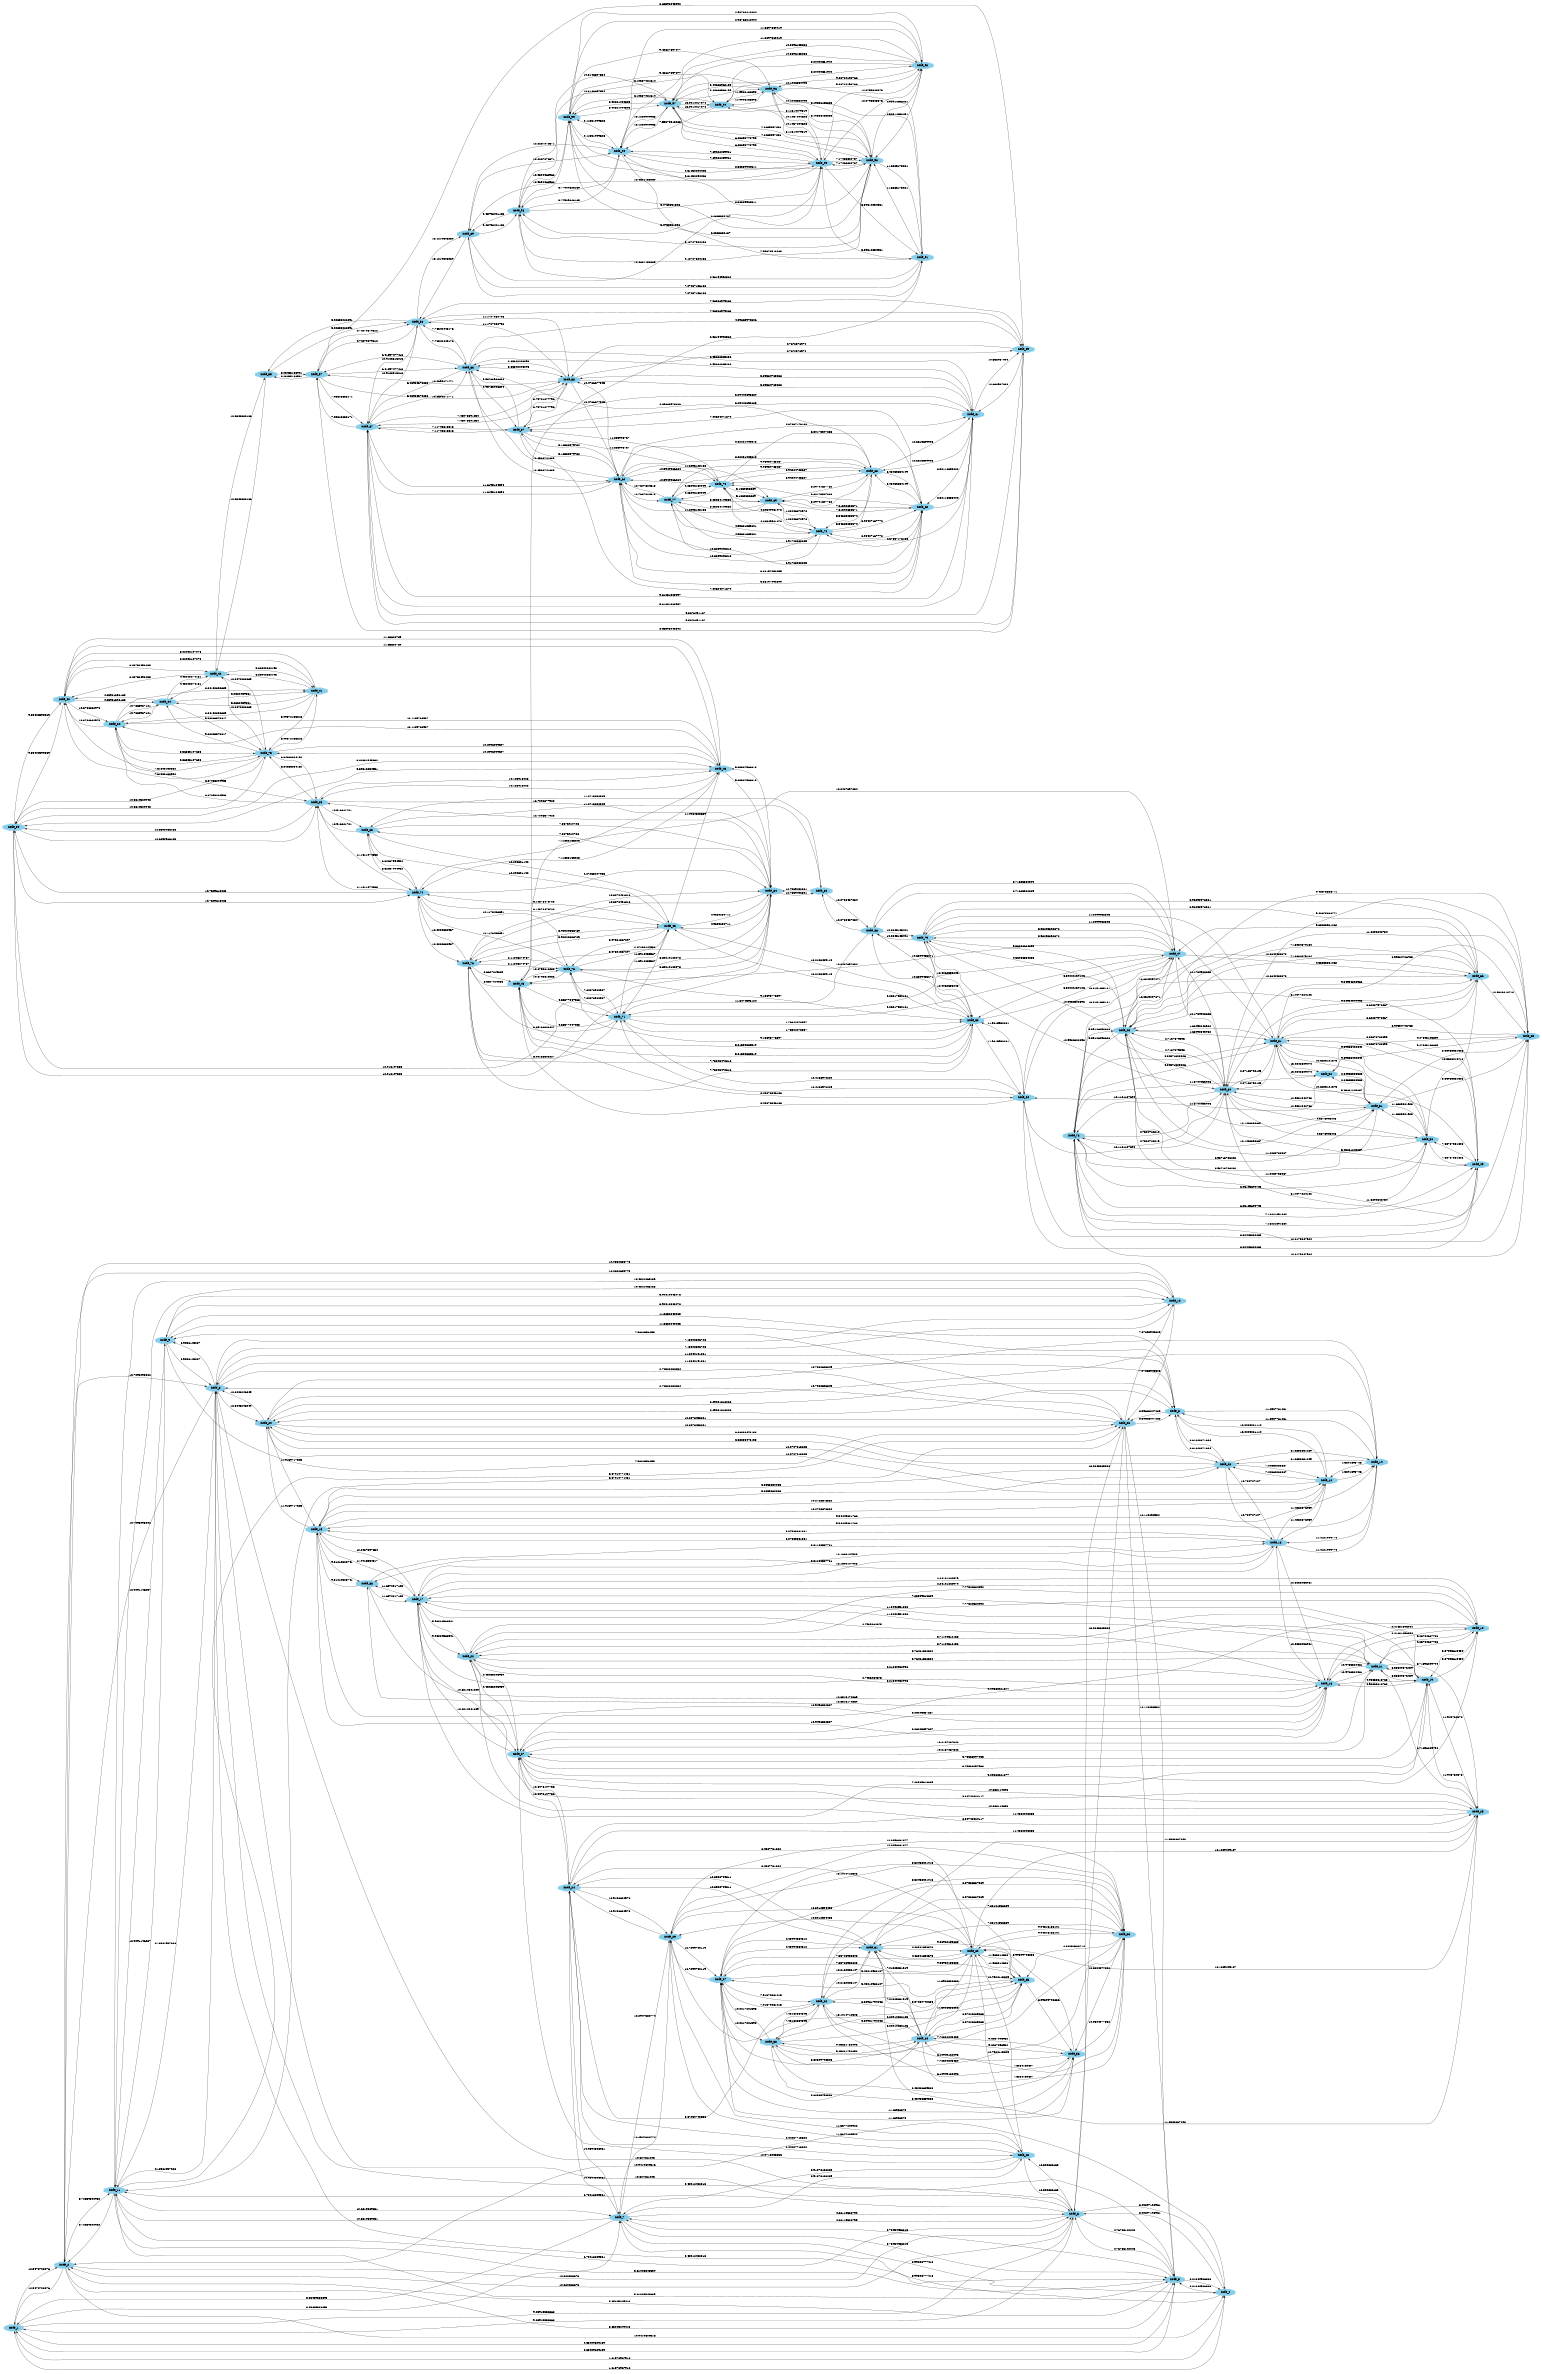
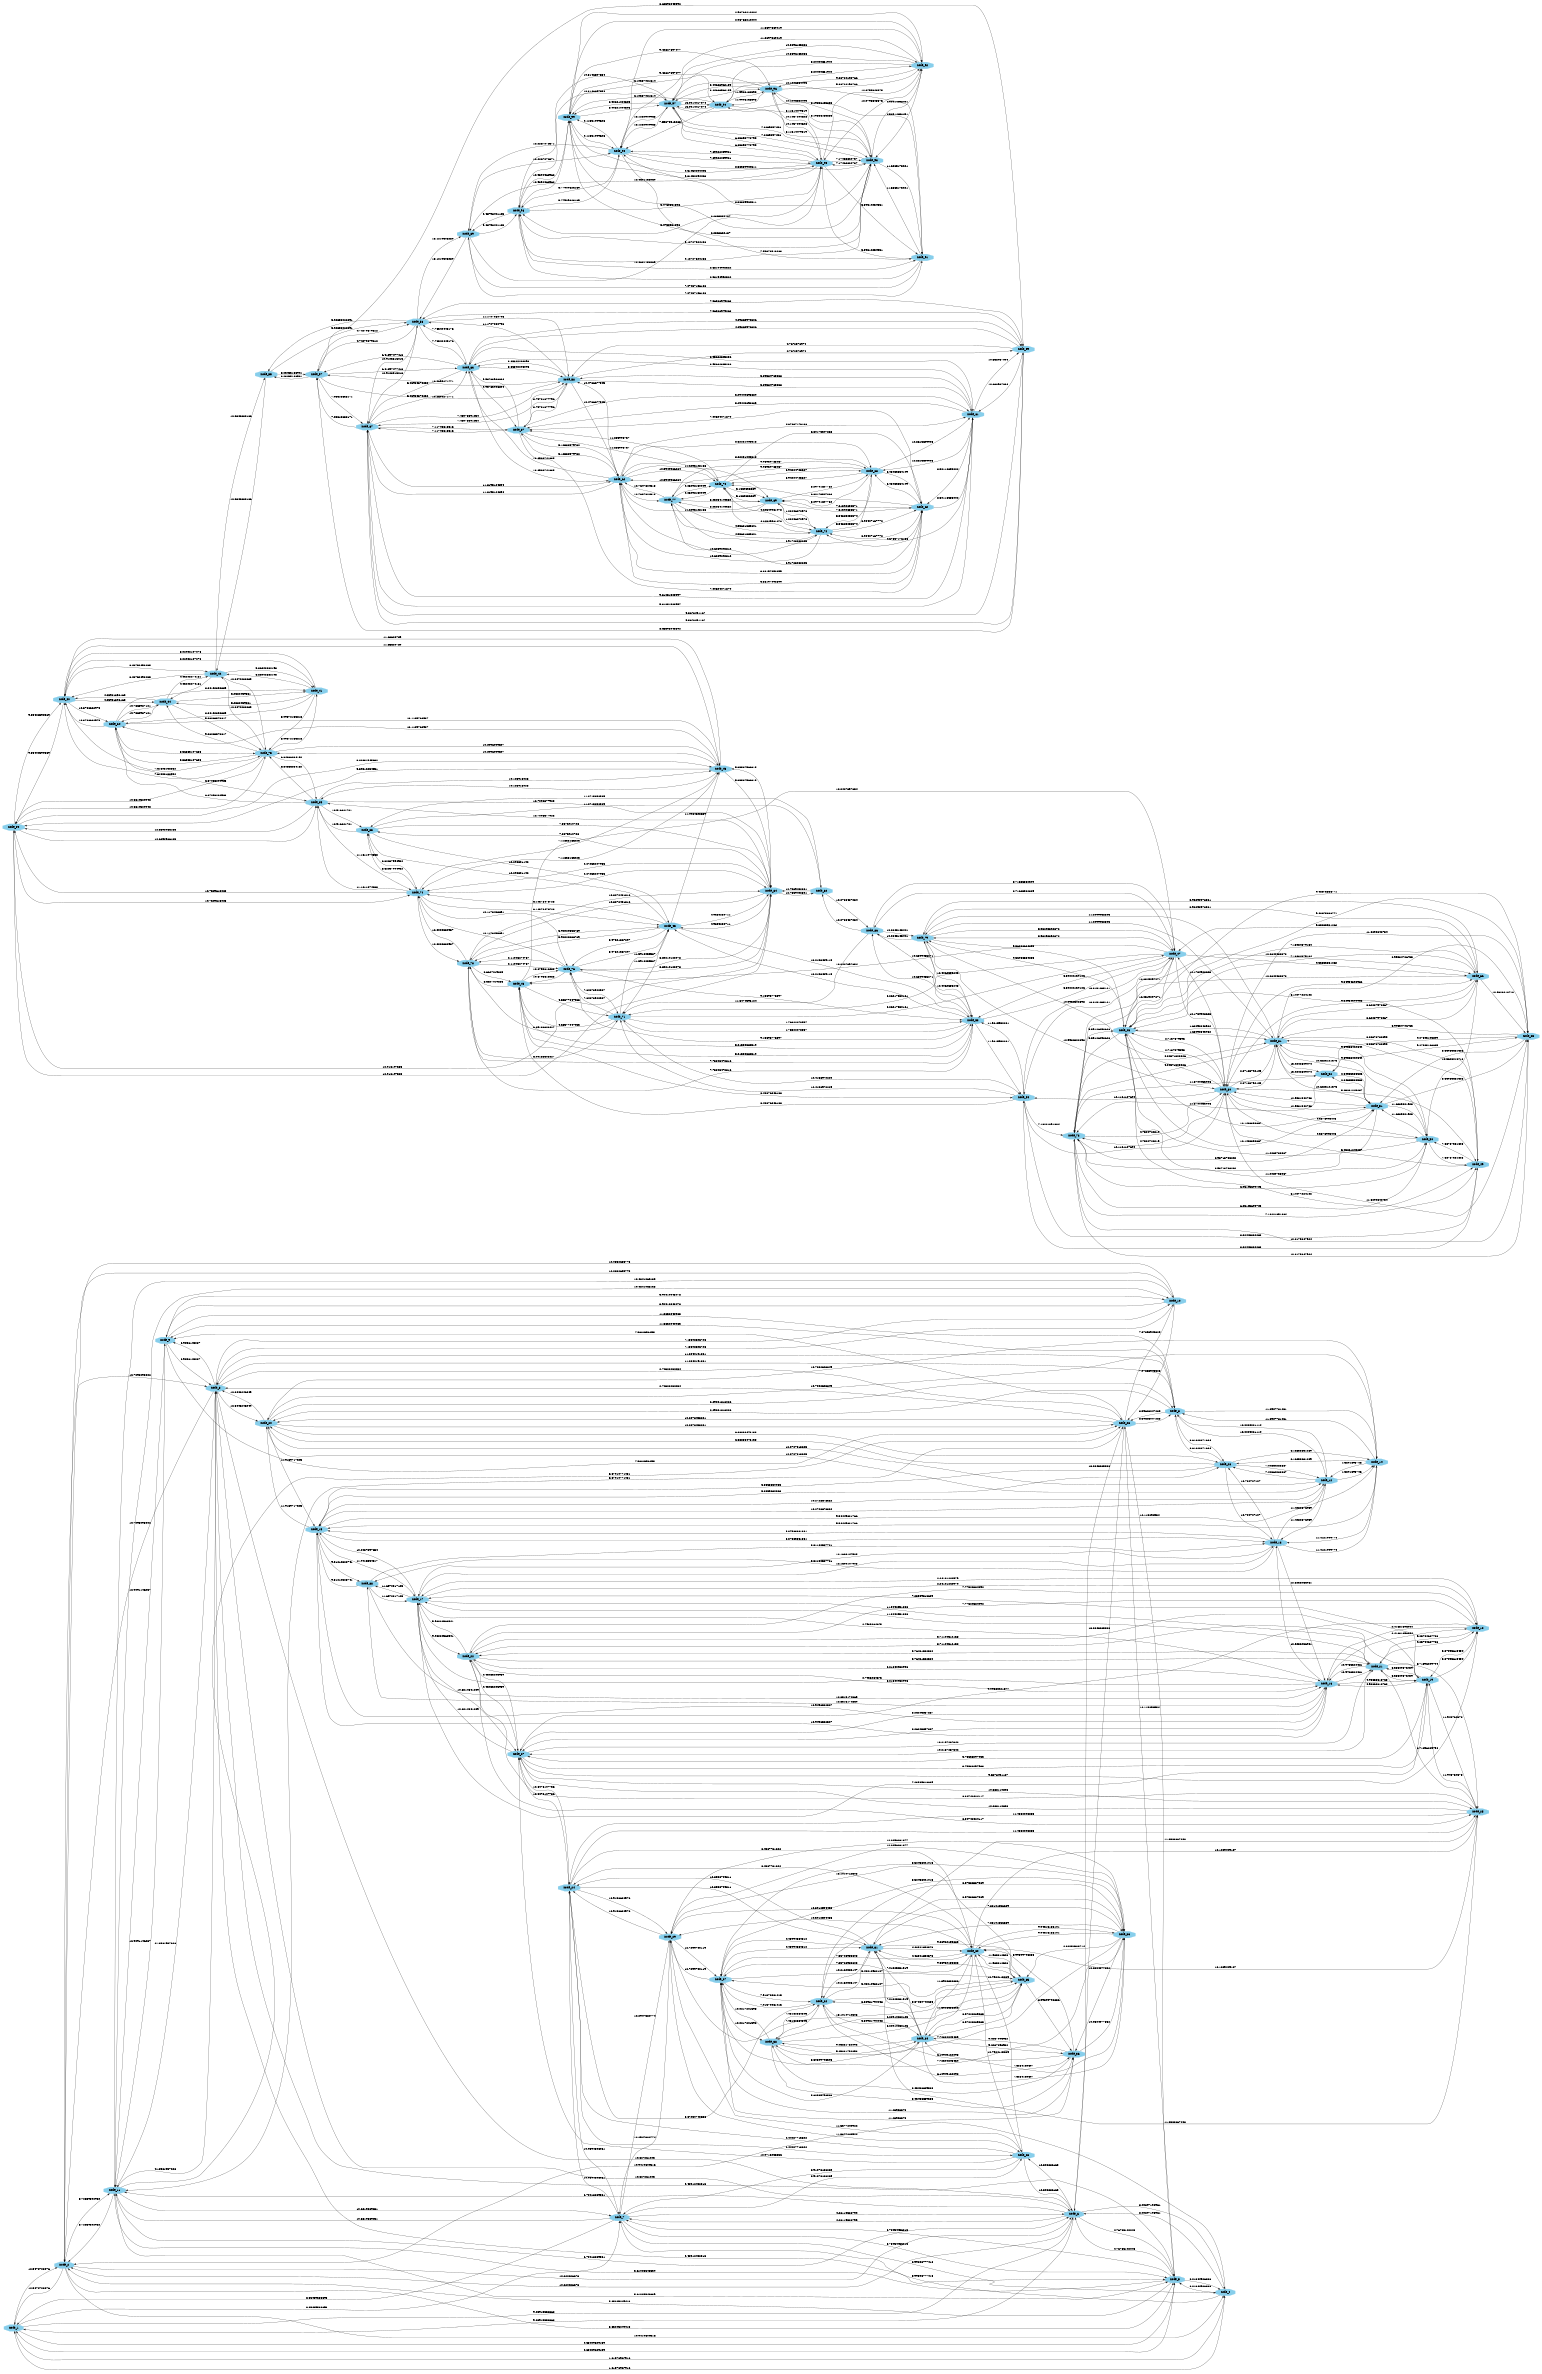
(683, 406) -> (742, 329)
(532, 489) -> (699, 269)
(656, 949) -> (602, 866)
(1262, 1225) -> (1036, 1125)
(998, 1775) -> (998, 1775)
